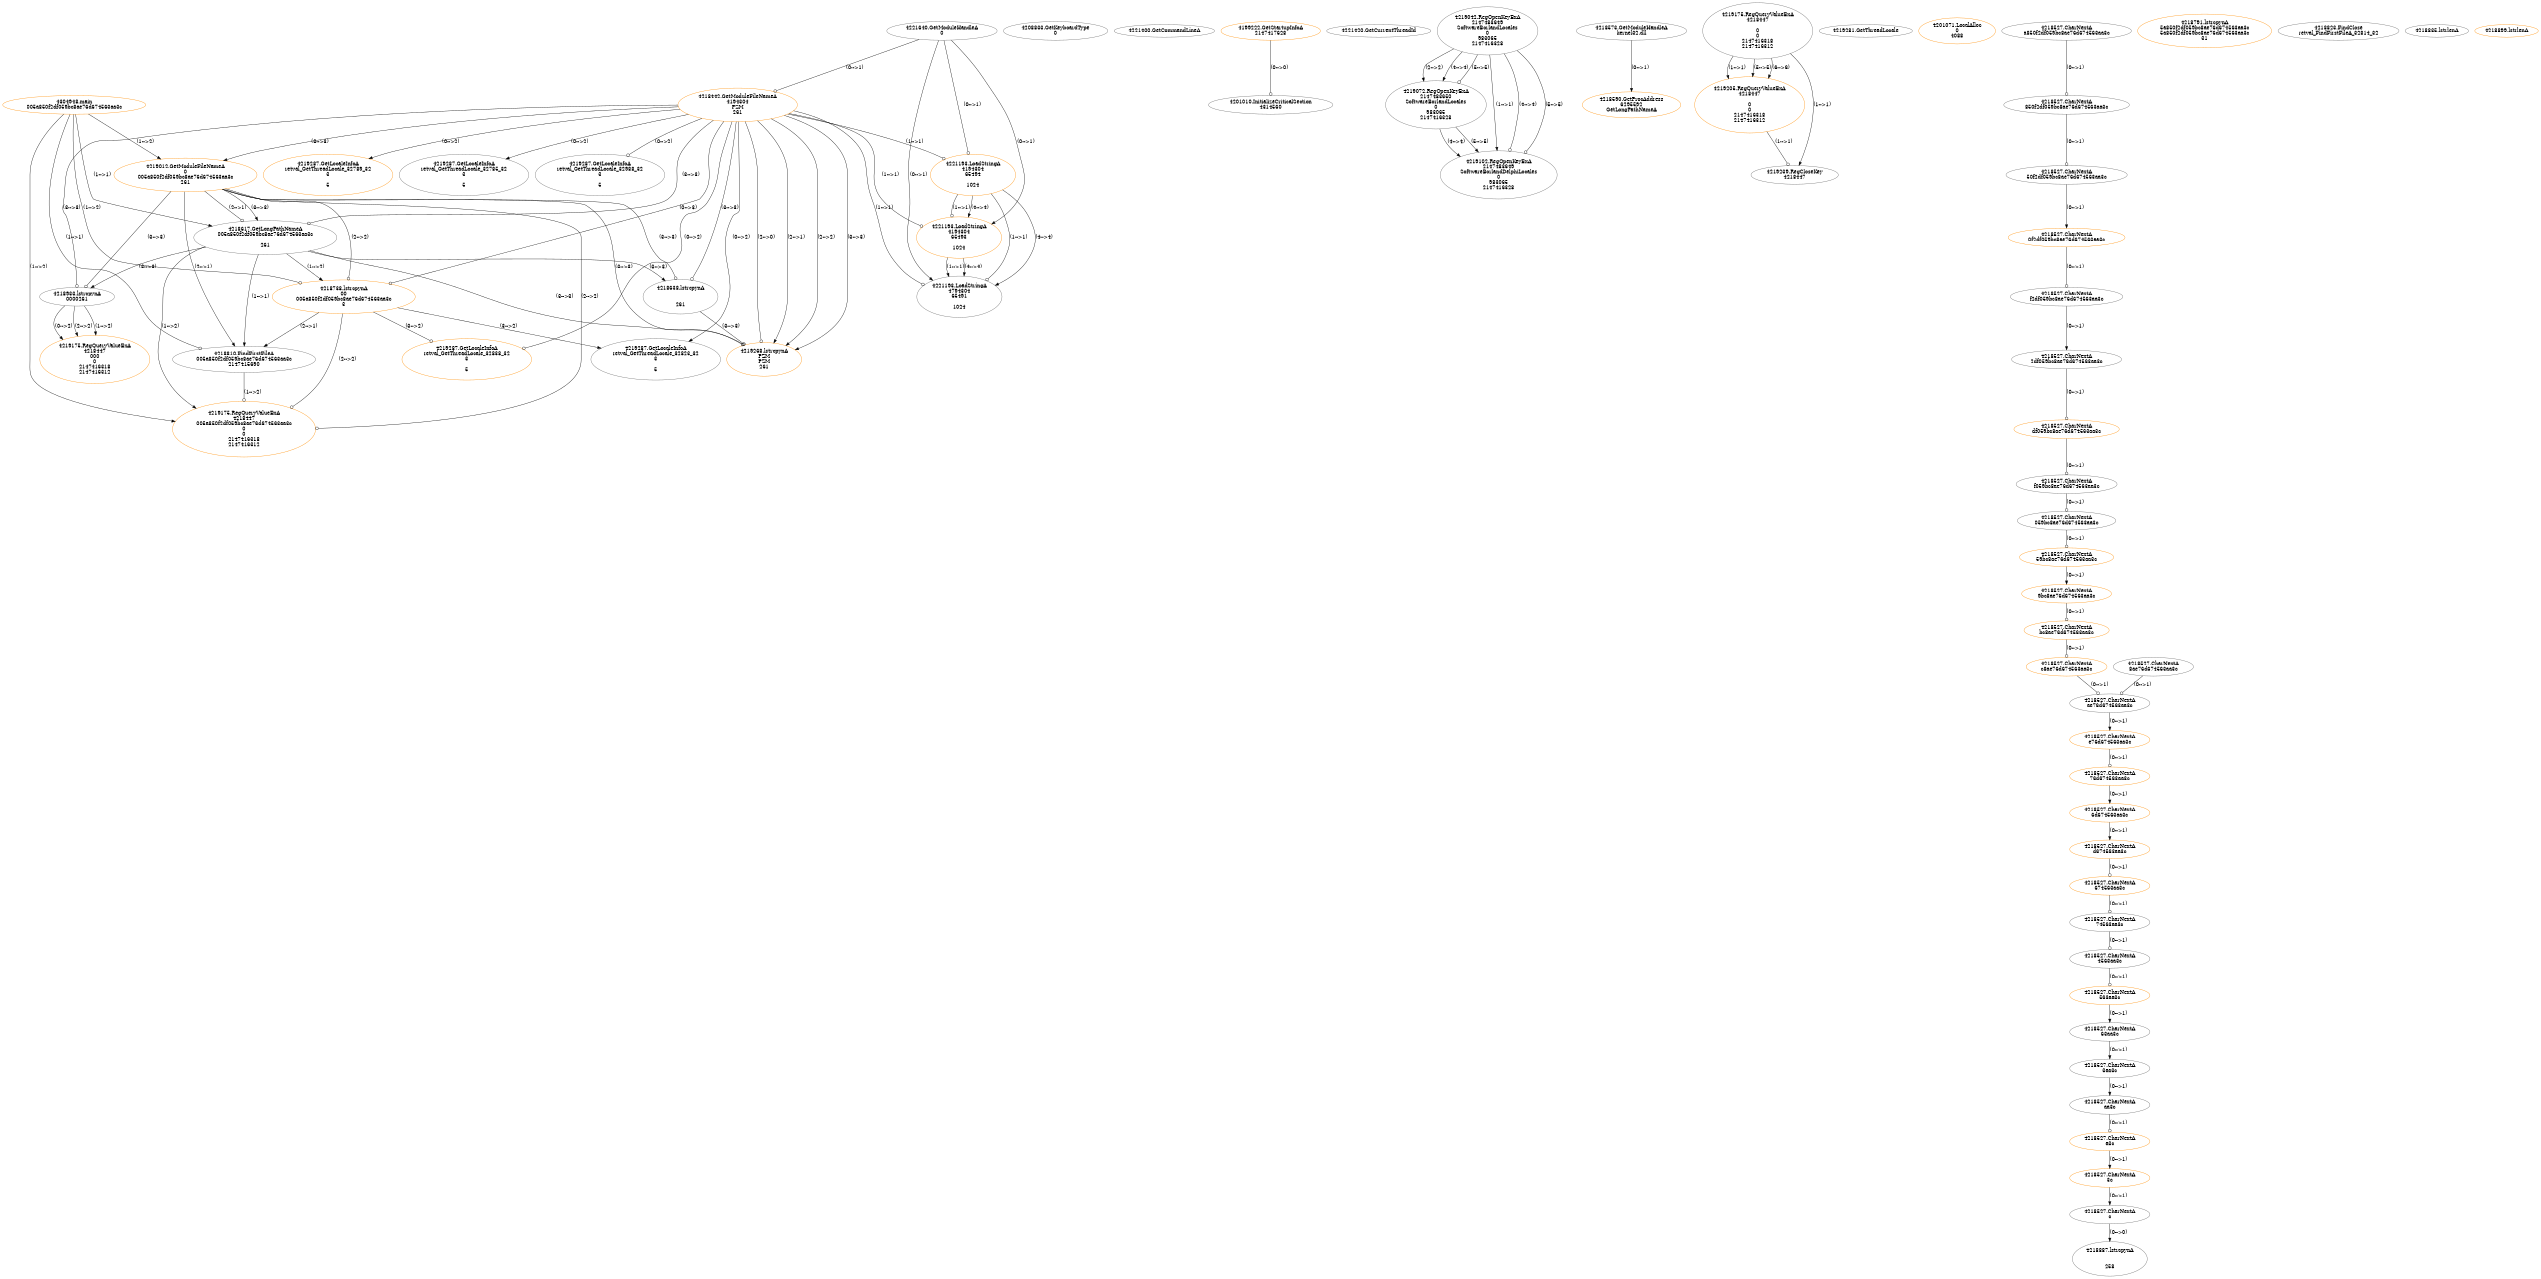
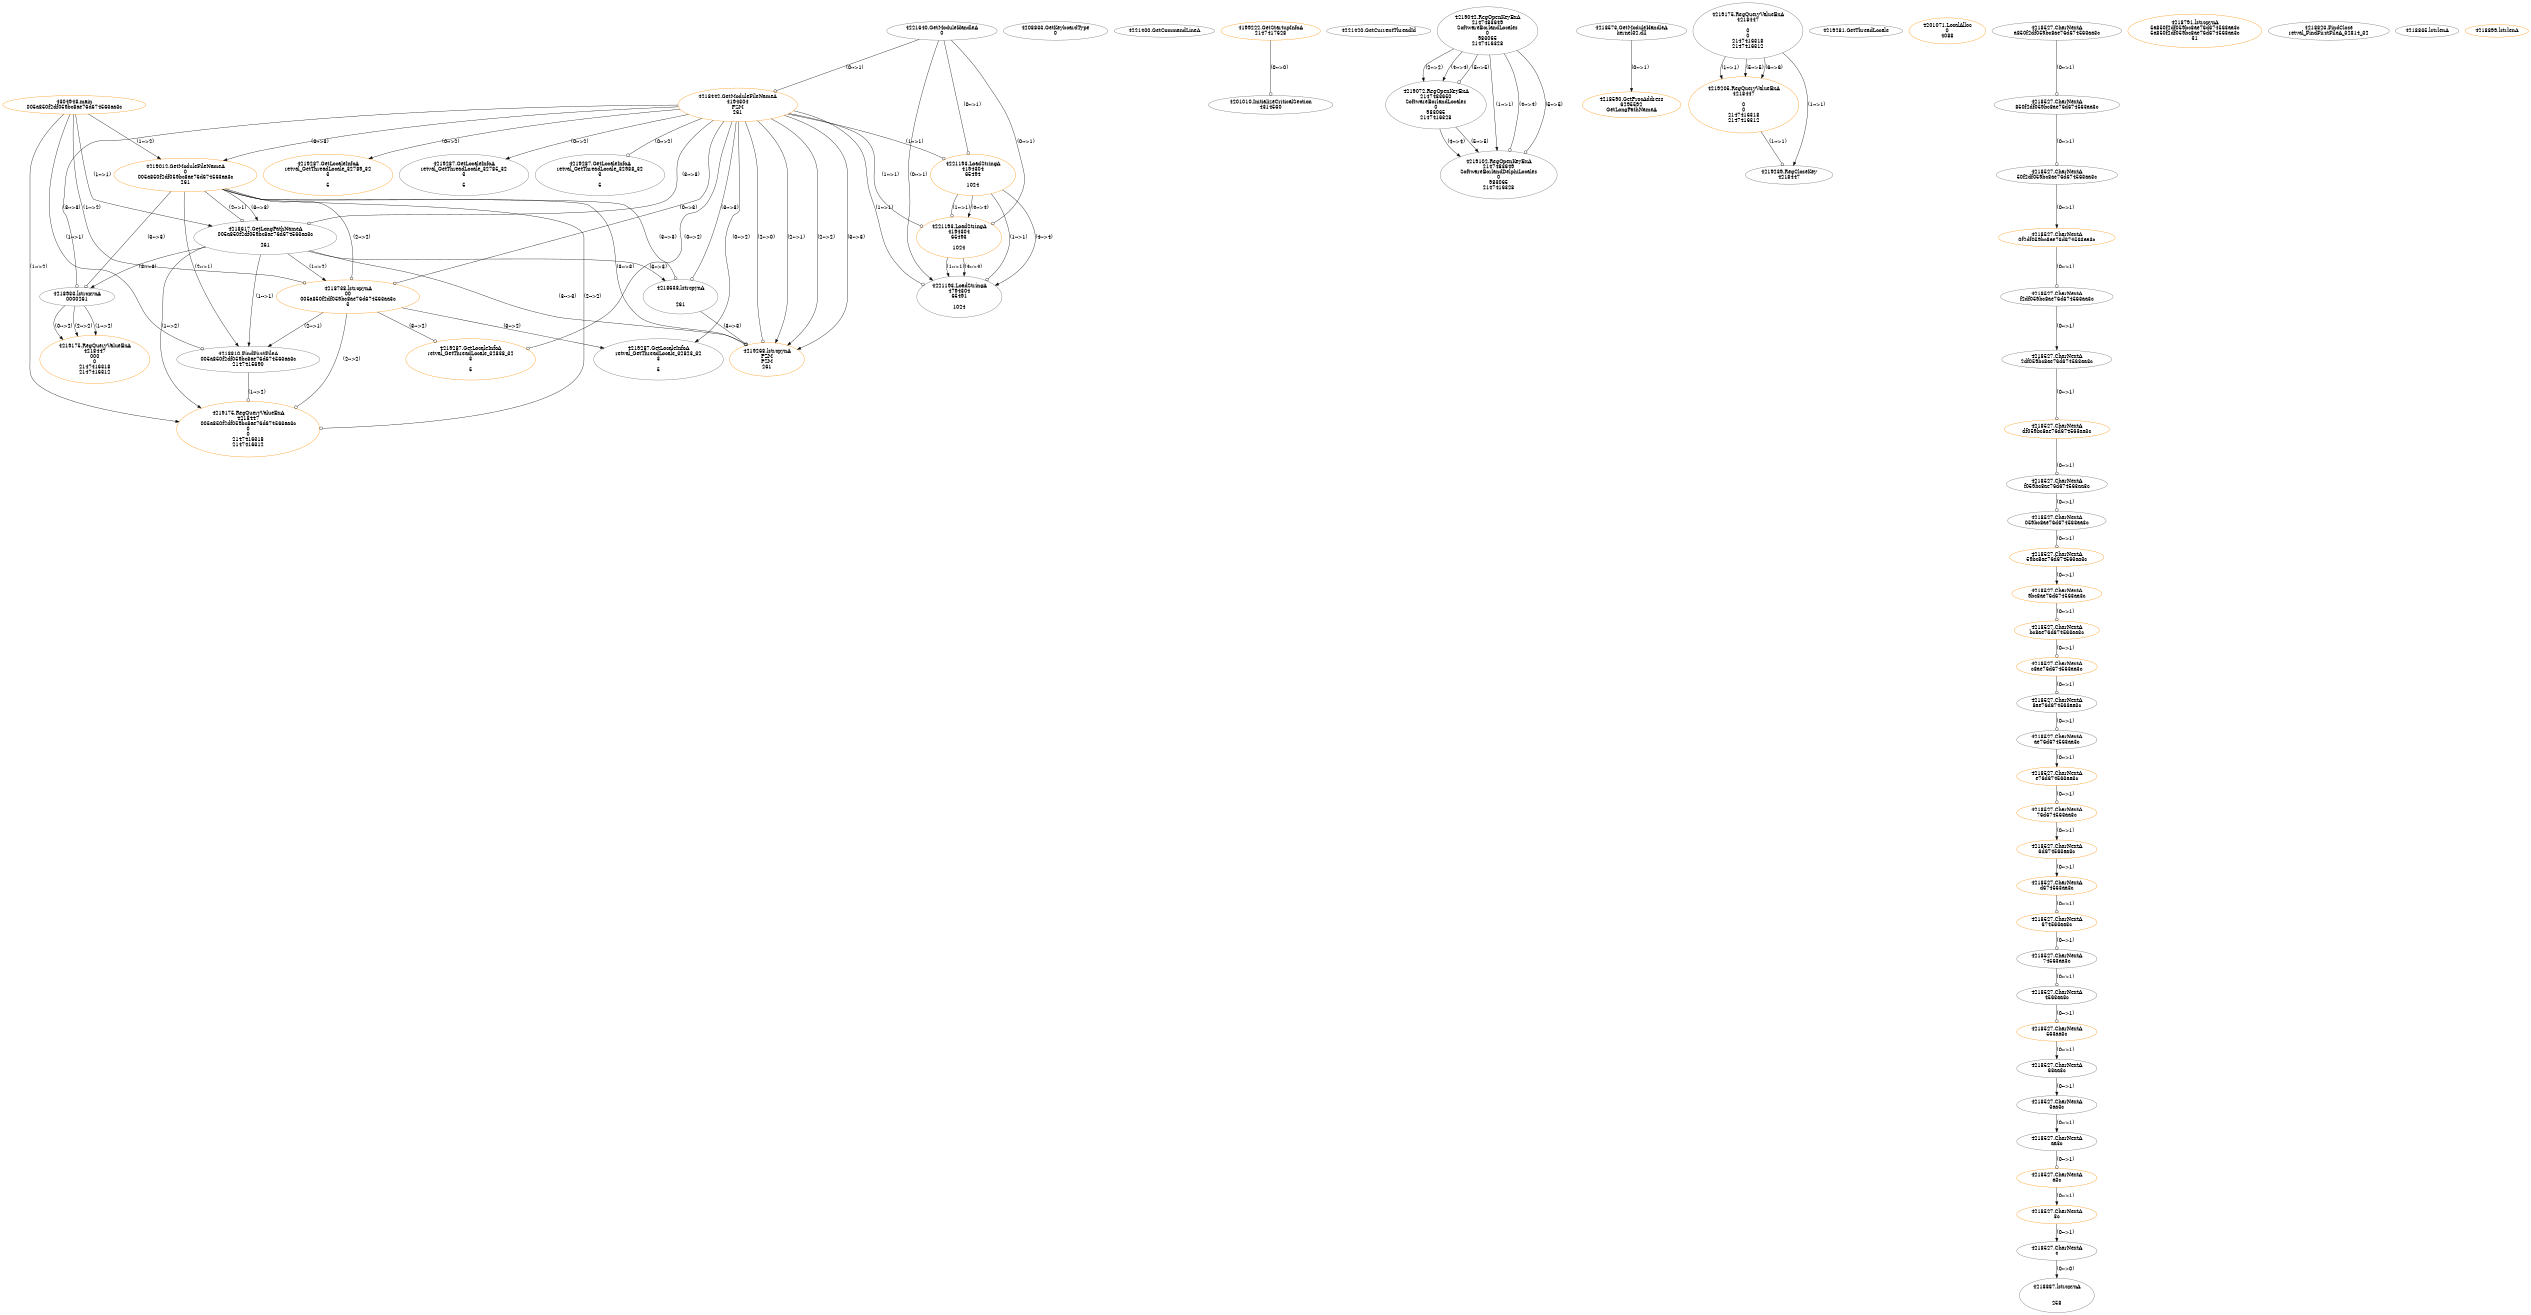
(1012, 128) -> (1012, 128)
(2087, 684) -> (2057, 684)
